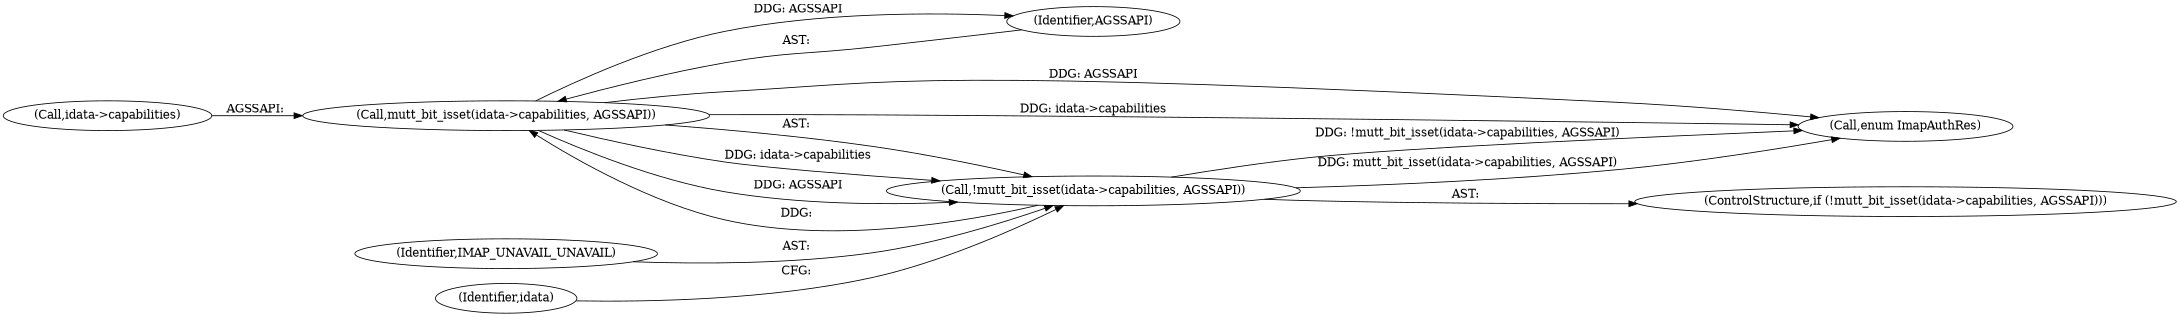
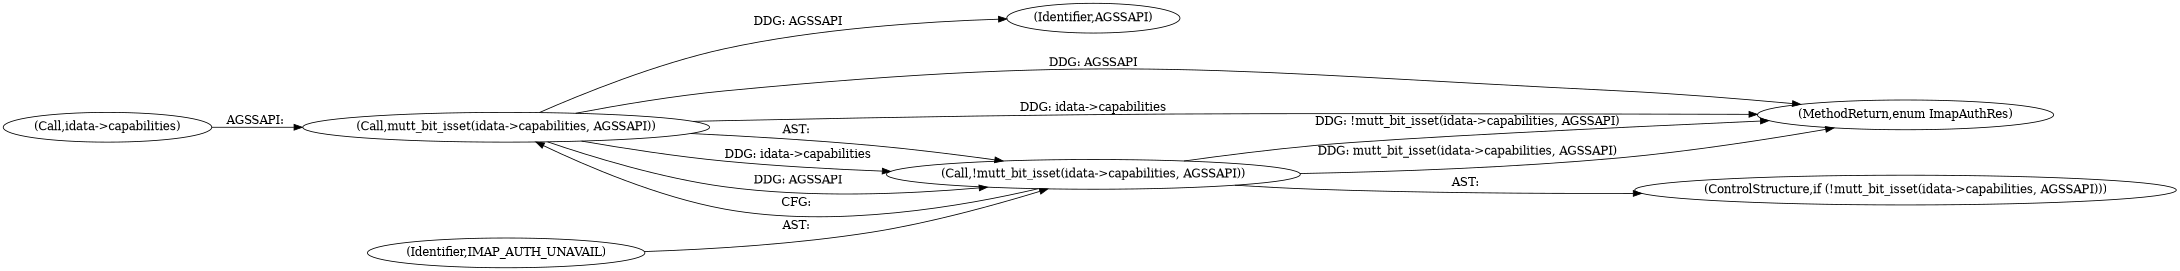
(792, 54) -> none
(1906, 126) -> (1906, 115)
(798, 214) -> (798, 203)
(506, 254) -> (506, 253)
(506, 298) -> none
